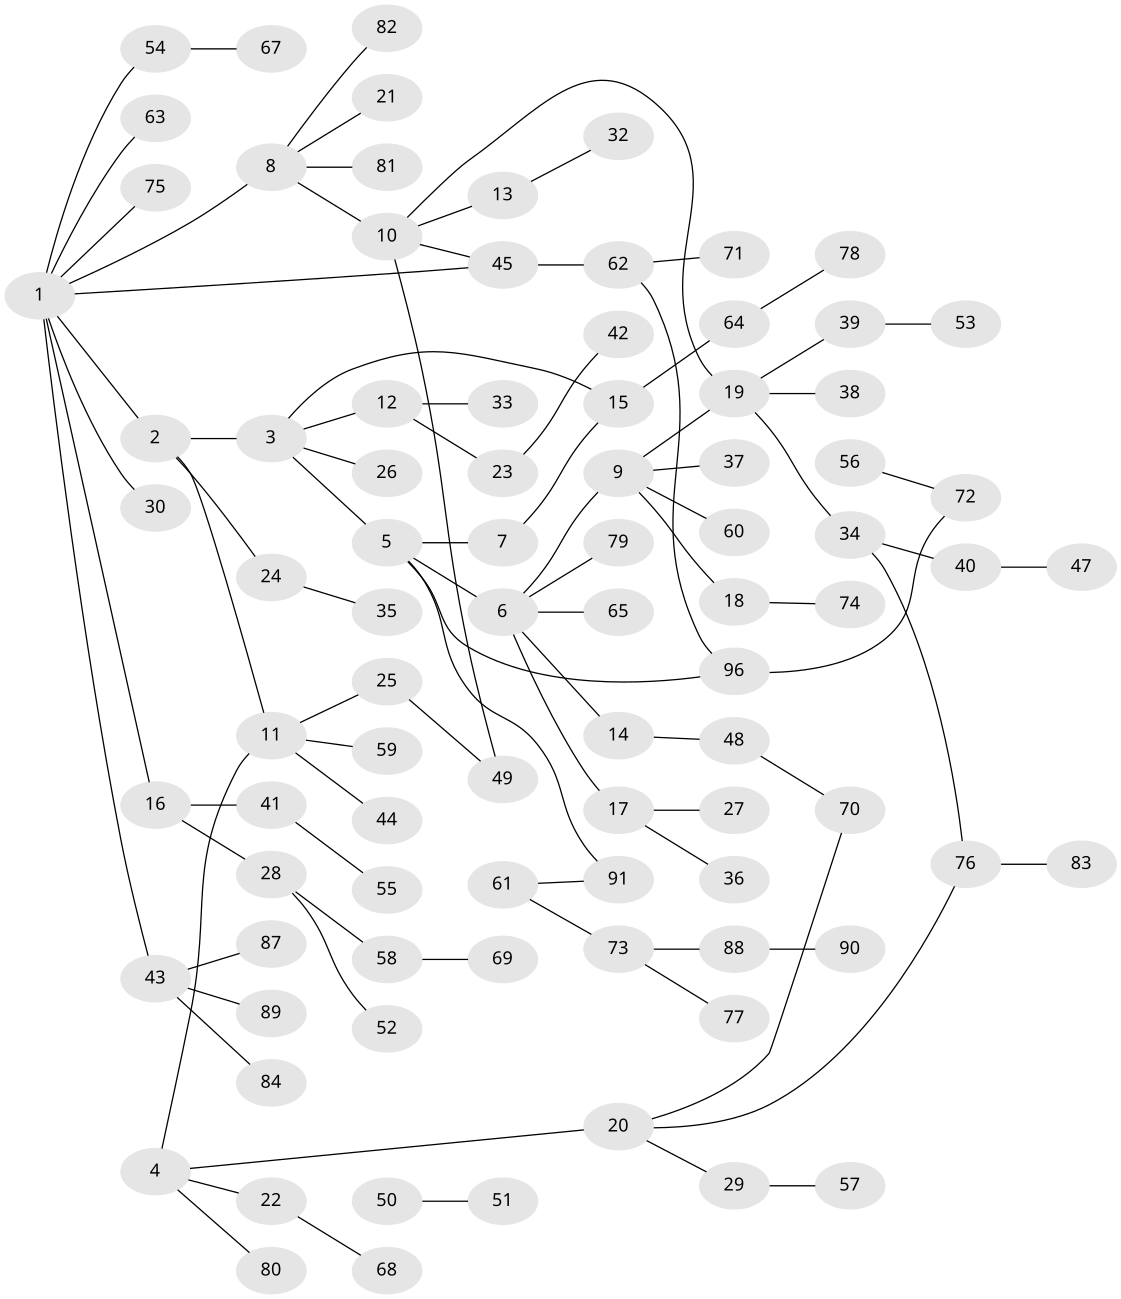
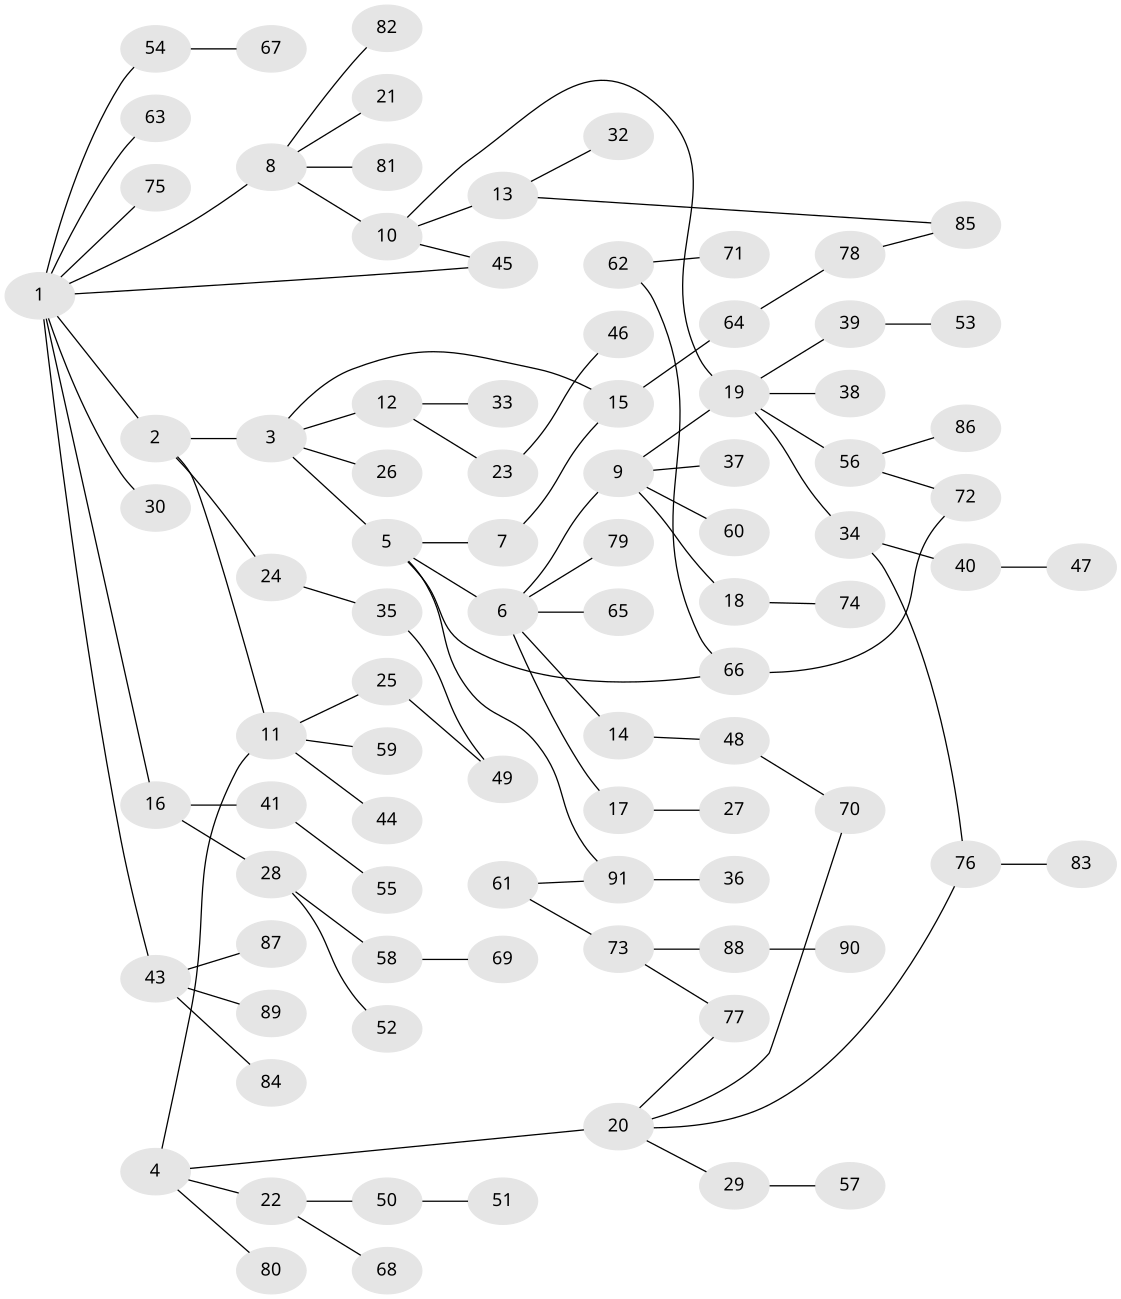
none -> (966, 225)
(561, 265) -> none
(619, 334) -> (619, 334)
none -> (792, 428)
none -> (966, 428)
(445, 508) -> (447, 695)
(734, 671) -> (734, 671)
(677, 845) -> (677, 880)
none -> (677, 1073)
none -> (329, 1201)
